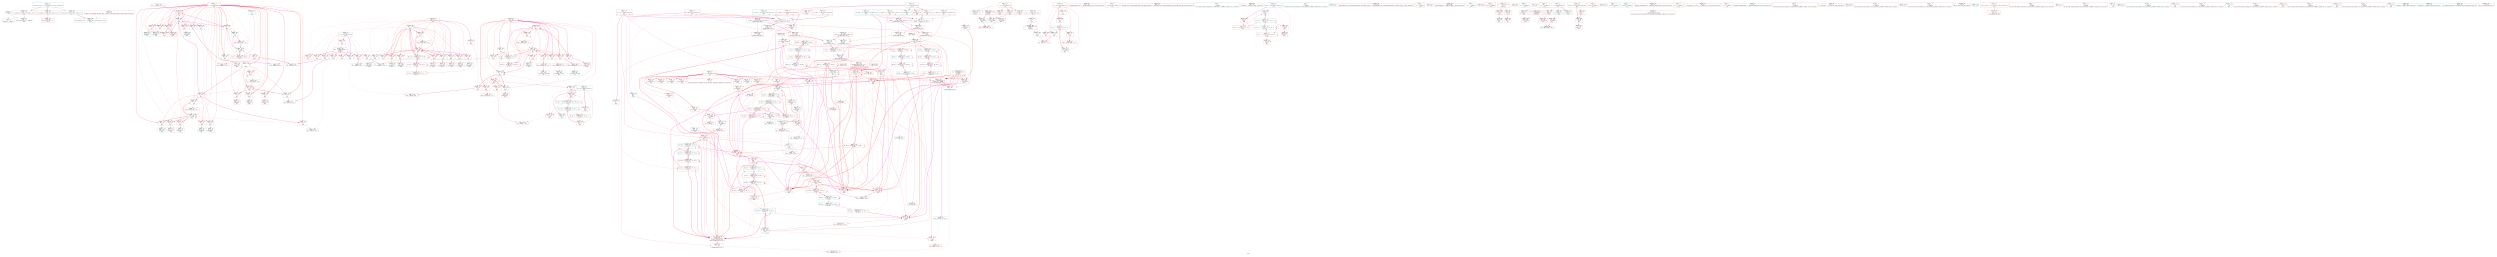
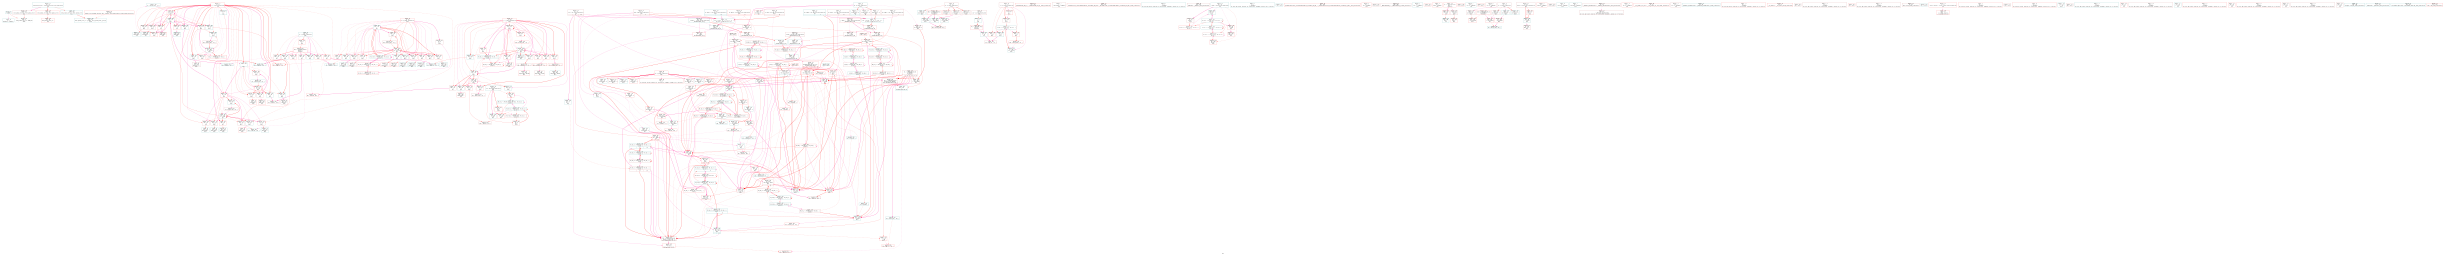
(531, 60) -> (521, 53)
